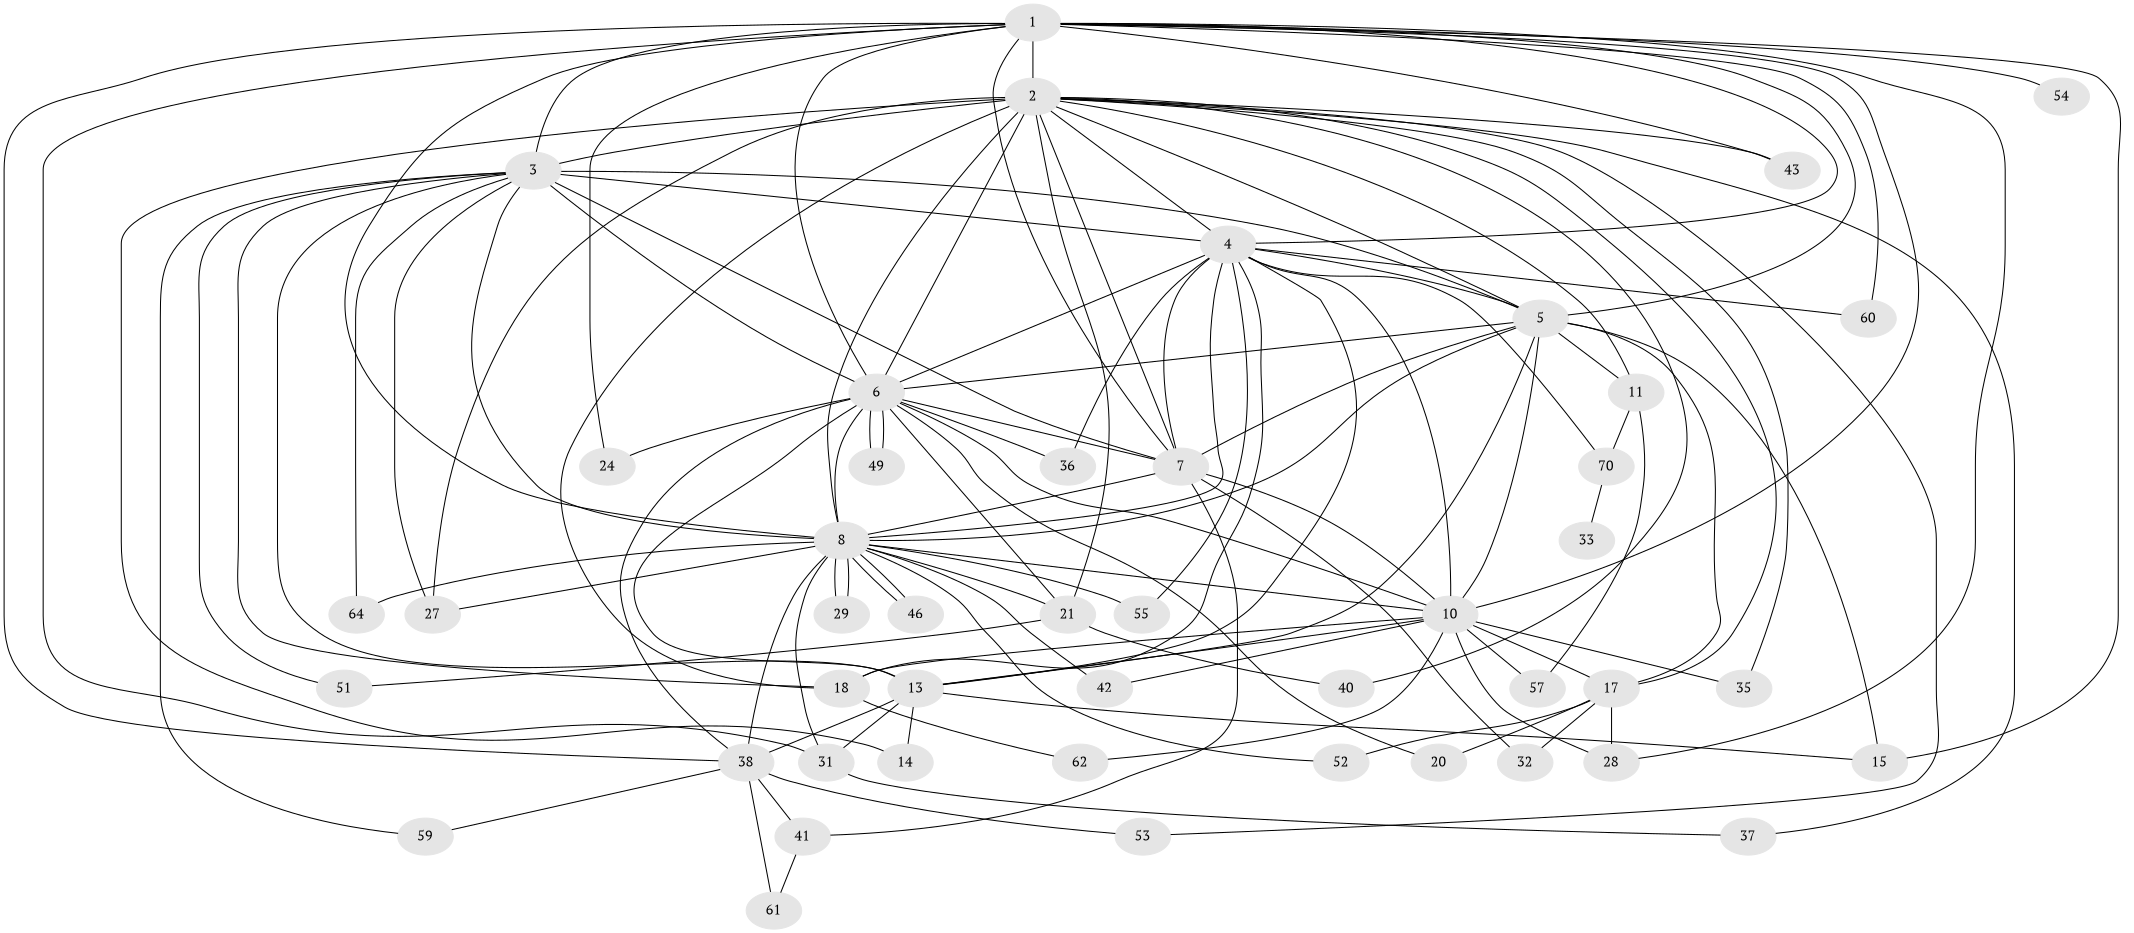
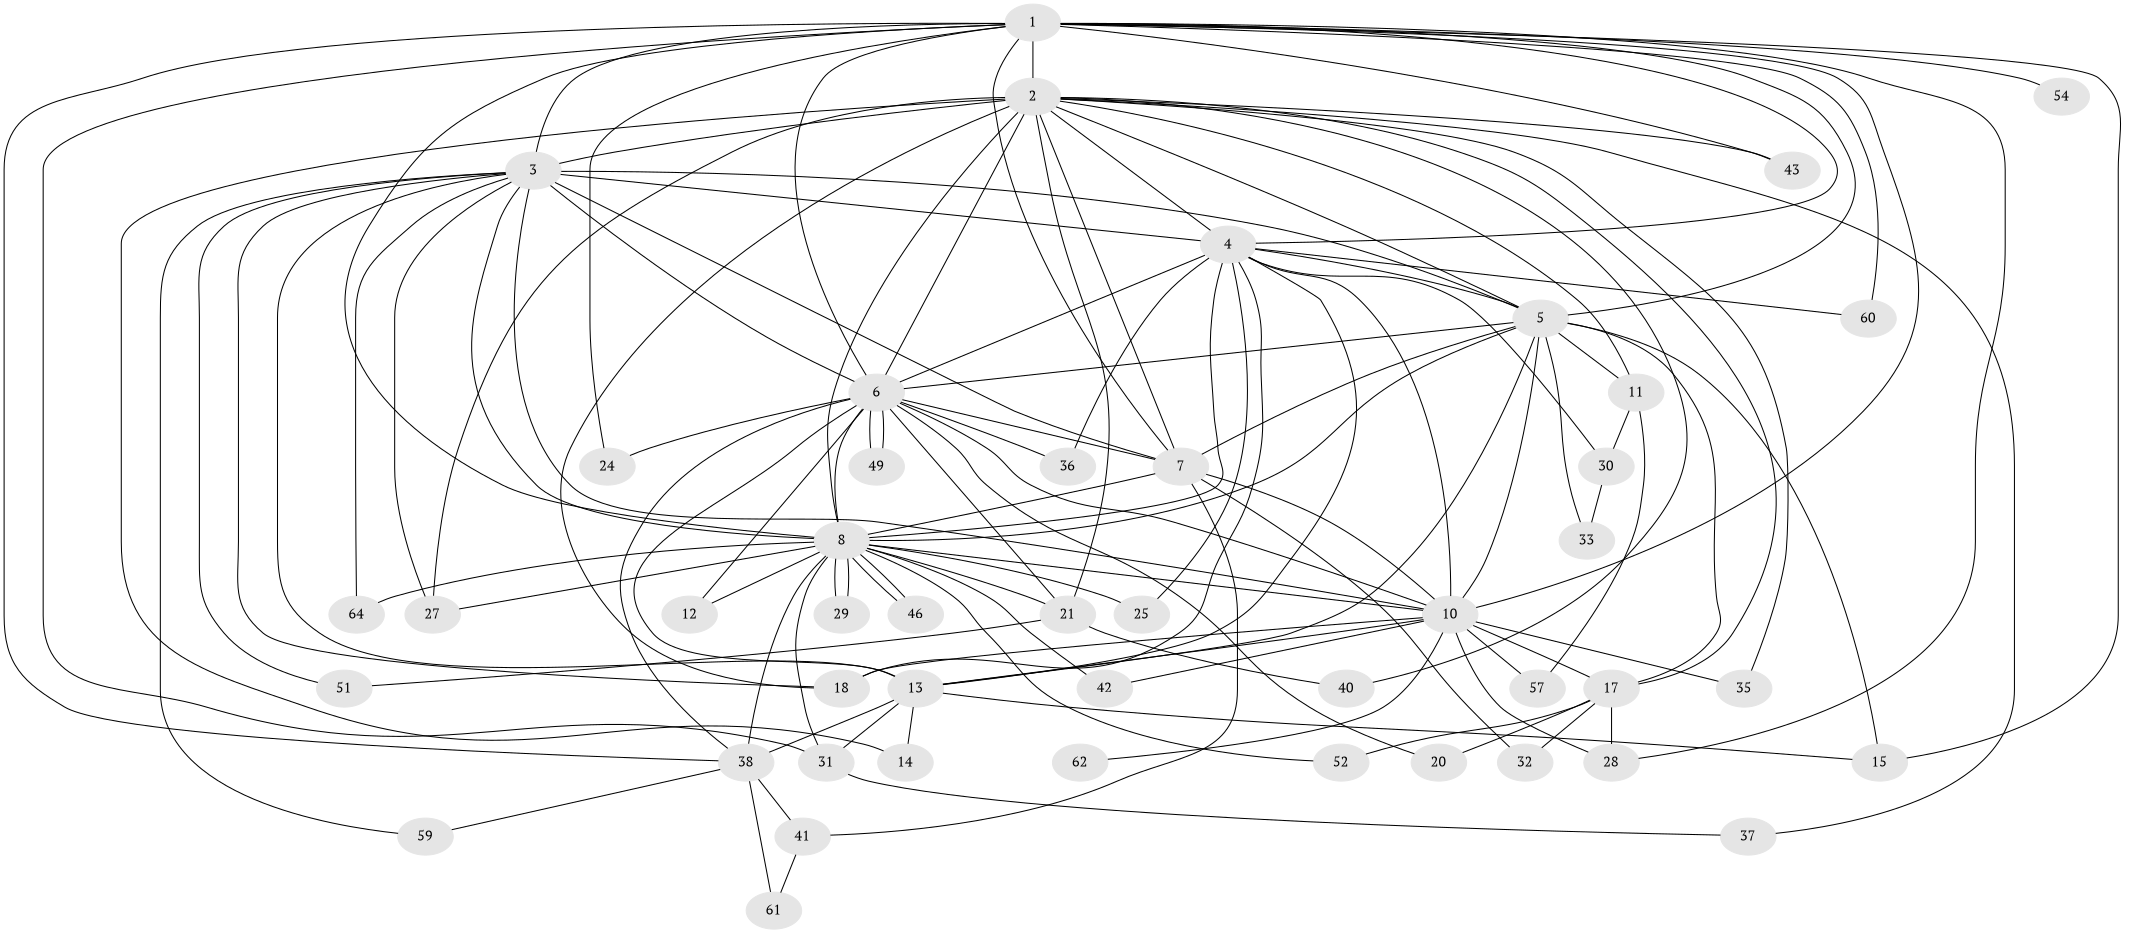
(1165, 347) -> none
none -> (1562, 430)
(1606, 467) -> (1606, 467)
none -> (813, 519)
none -> (690, 615)
(1142, 615) -> (1142, 615)
(958, 732) -> none
(1143, 837) -> none
